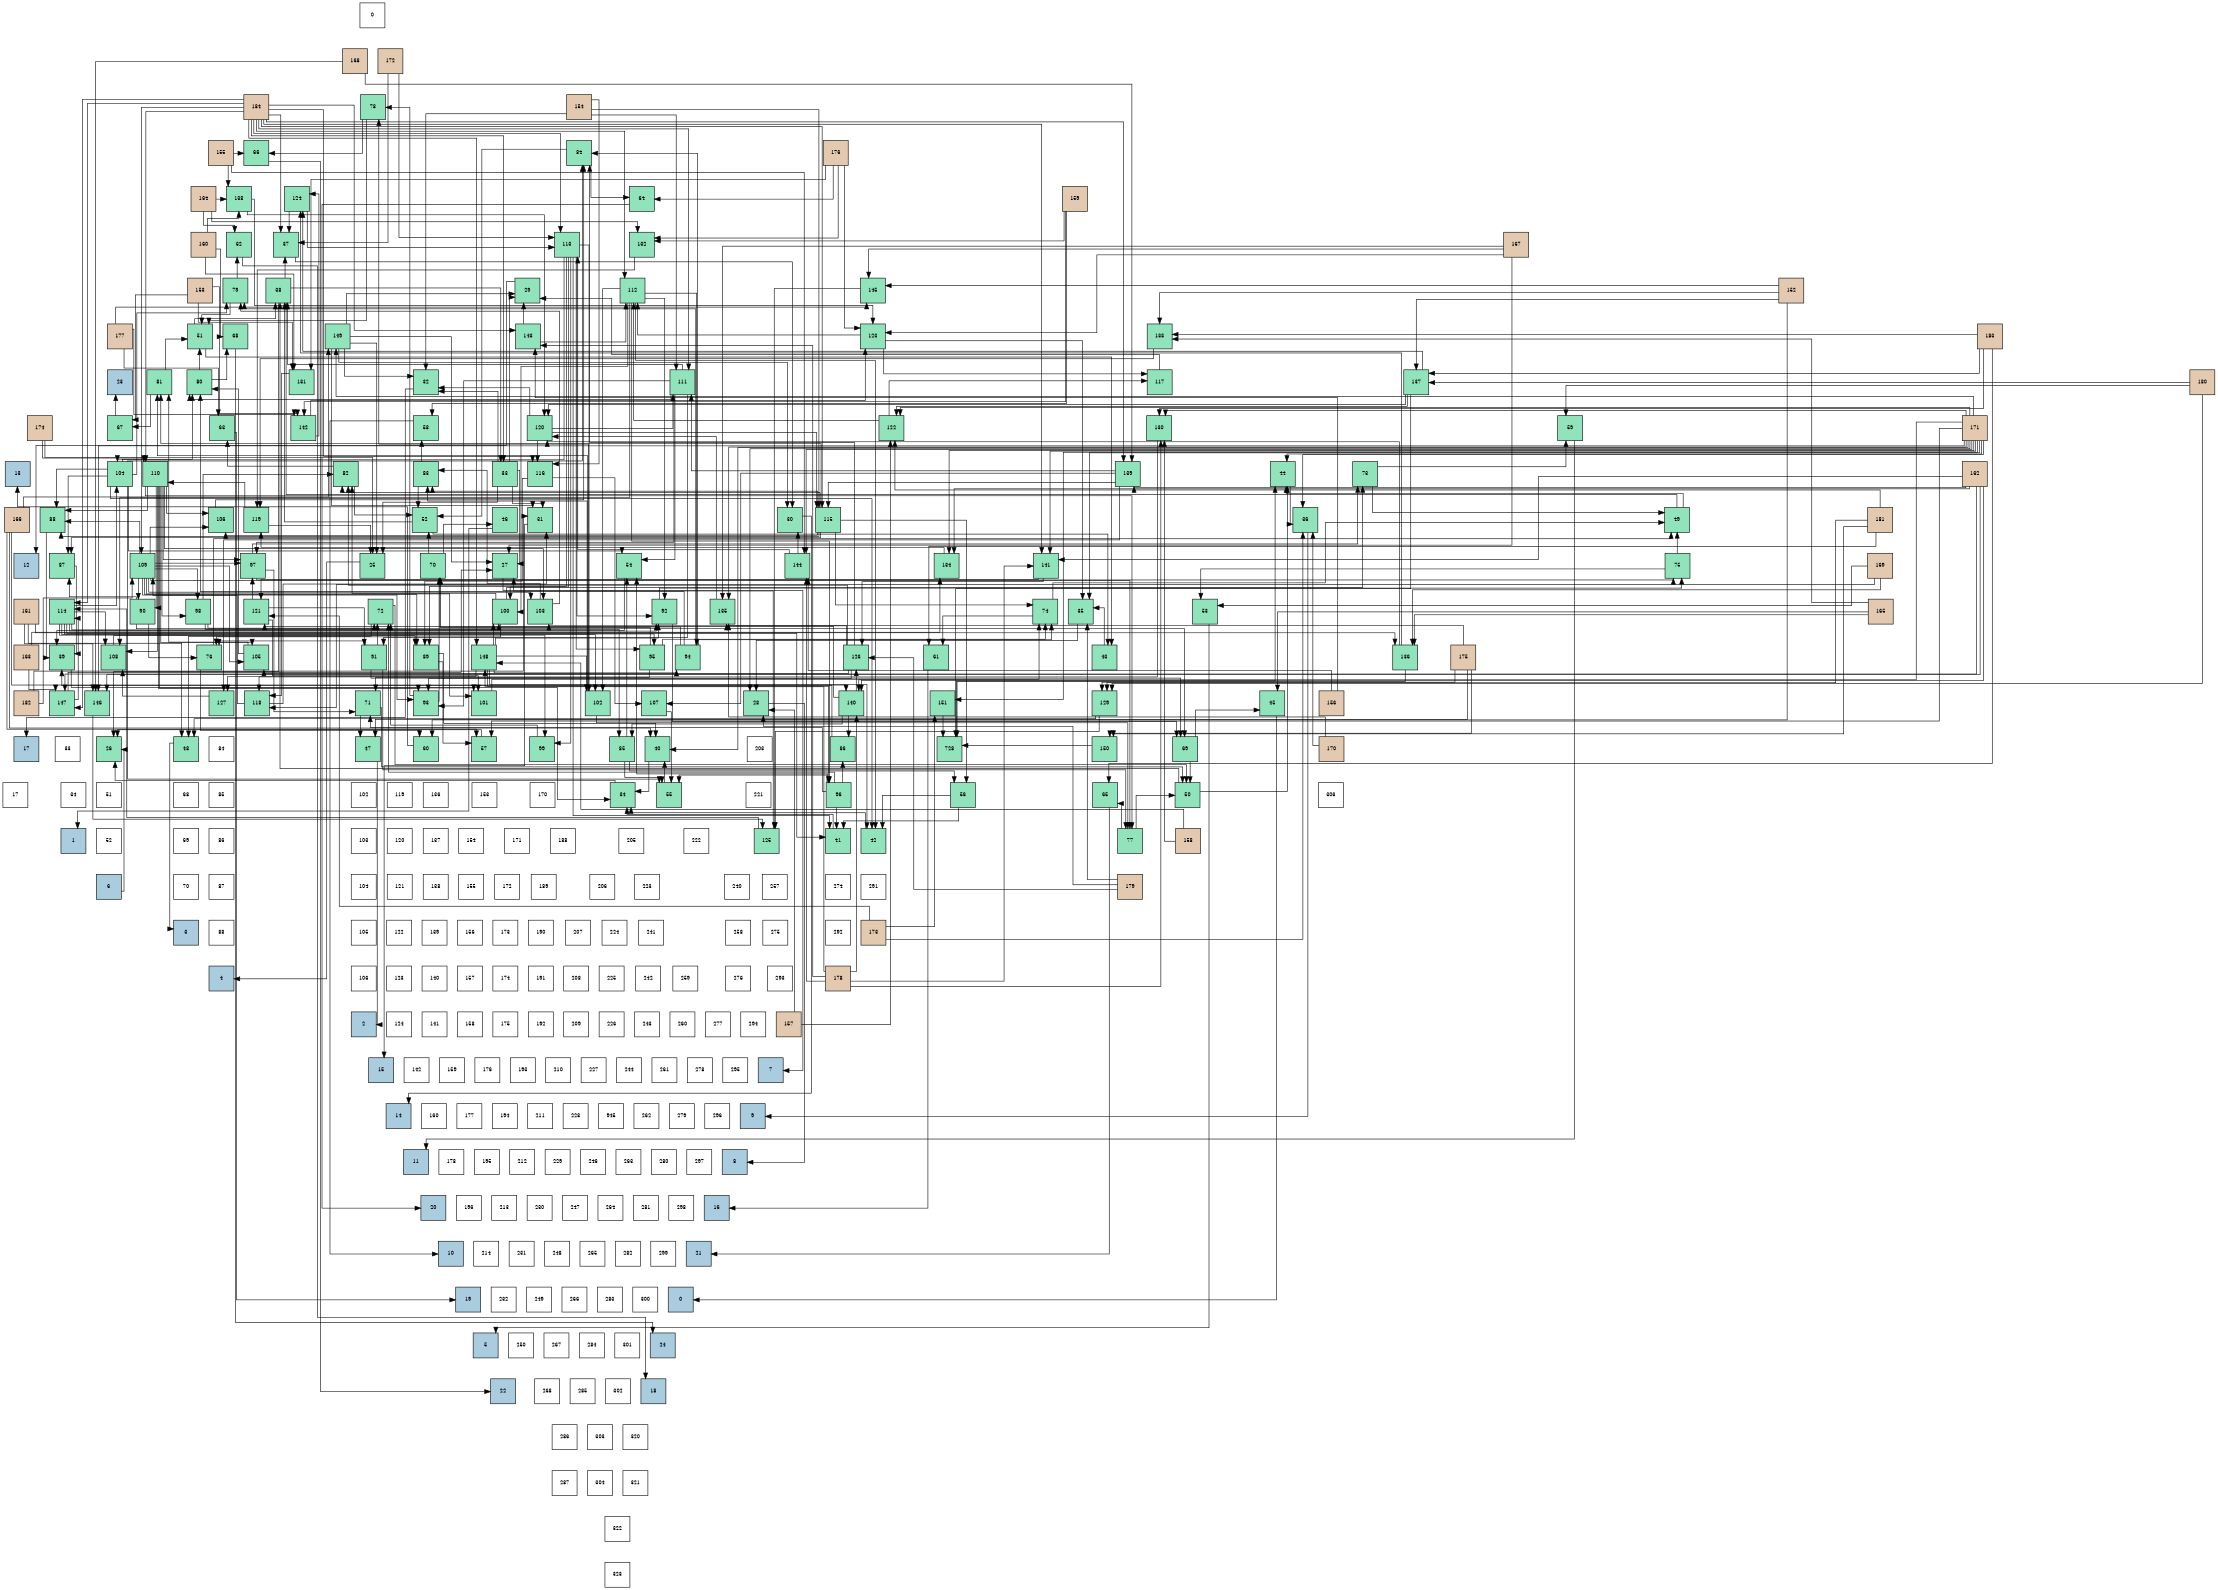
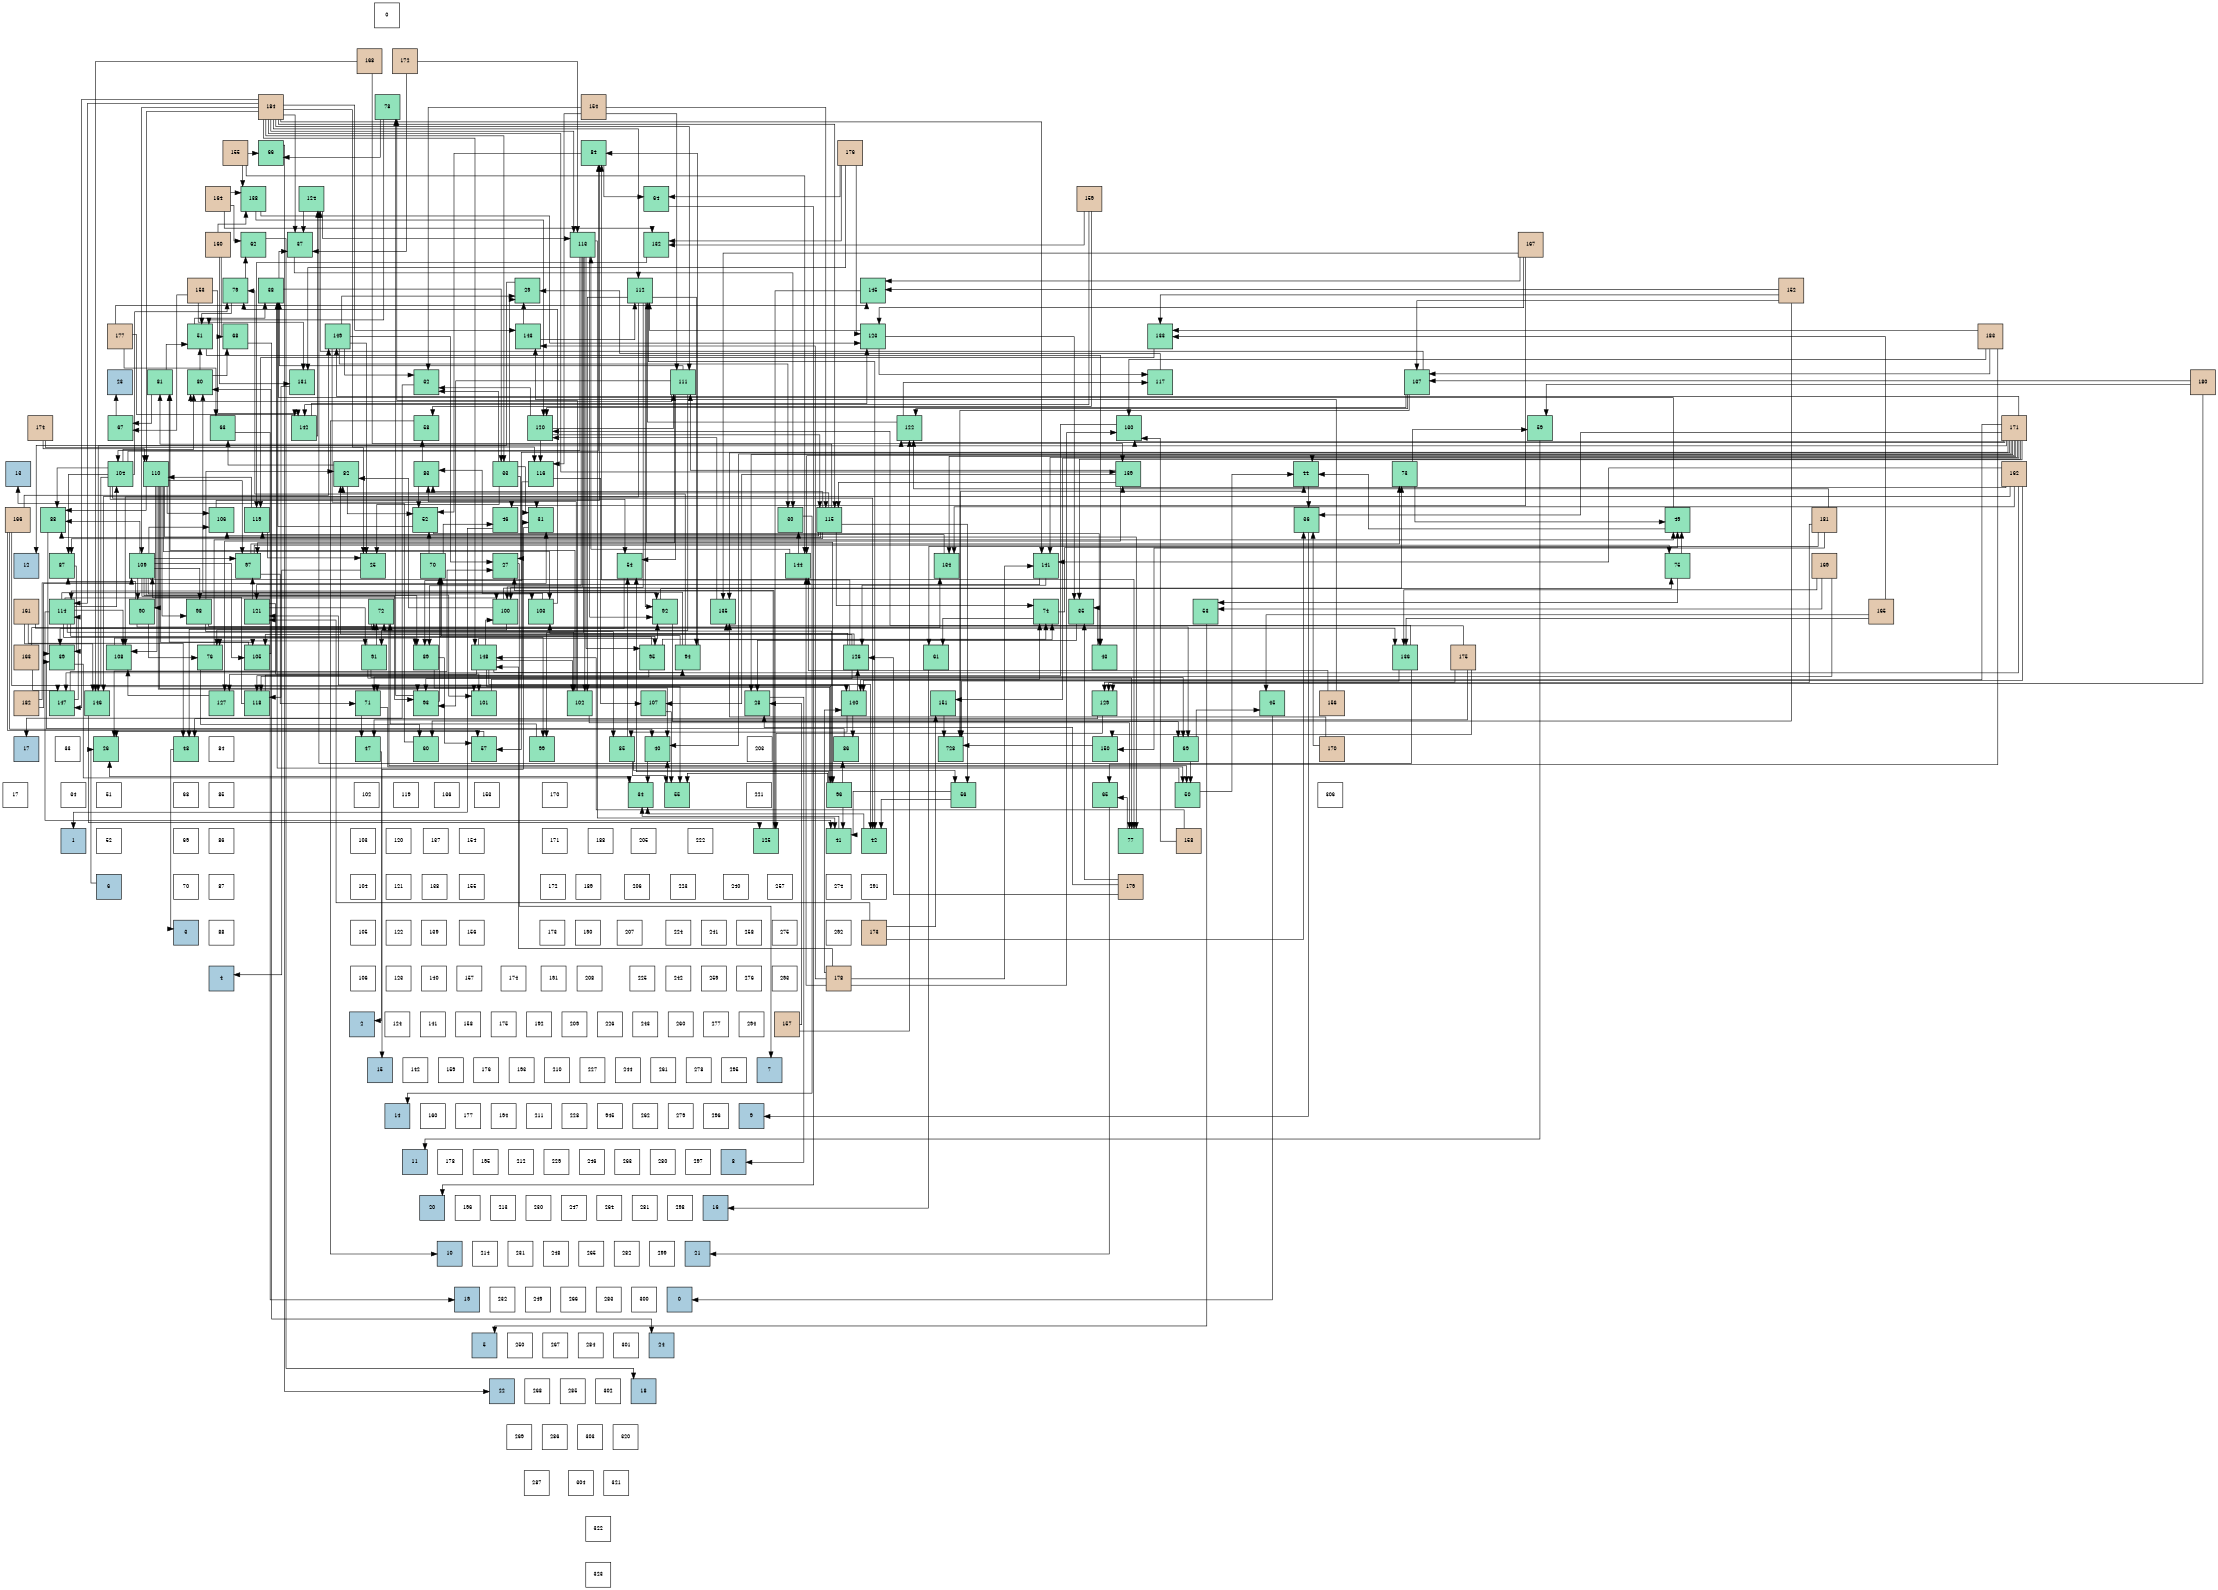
(1153, 545) -> (922, 506)
(1136, 795) -> none
none -> (519, 1437)
